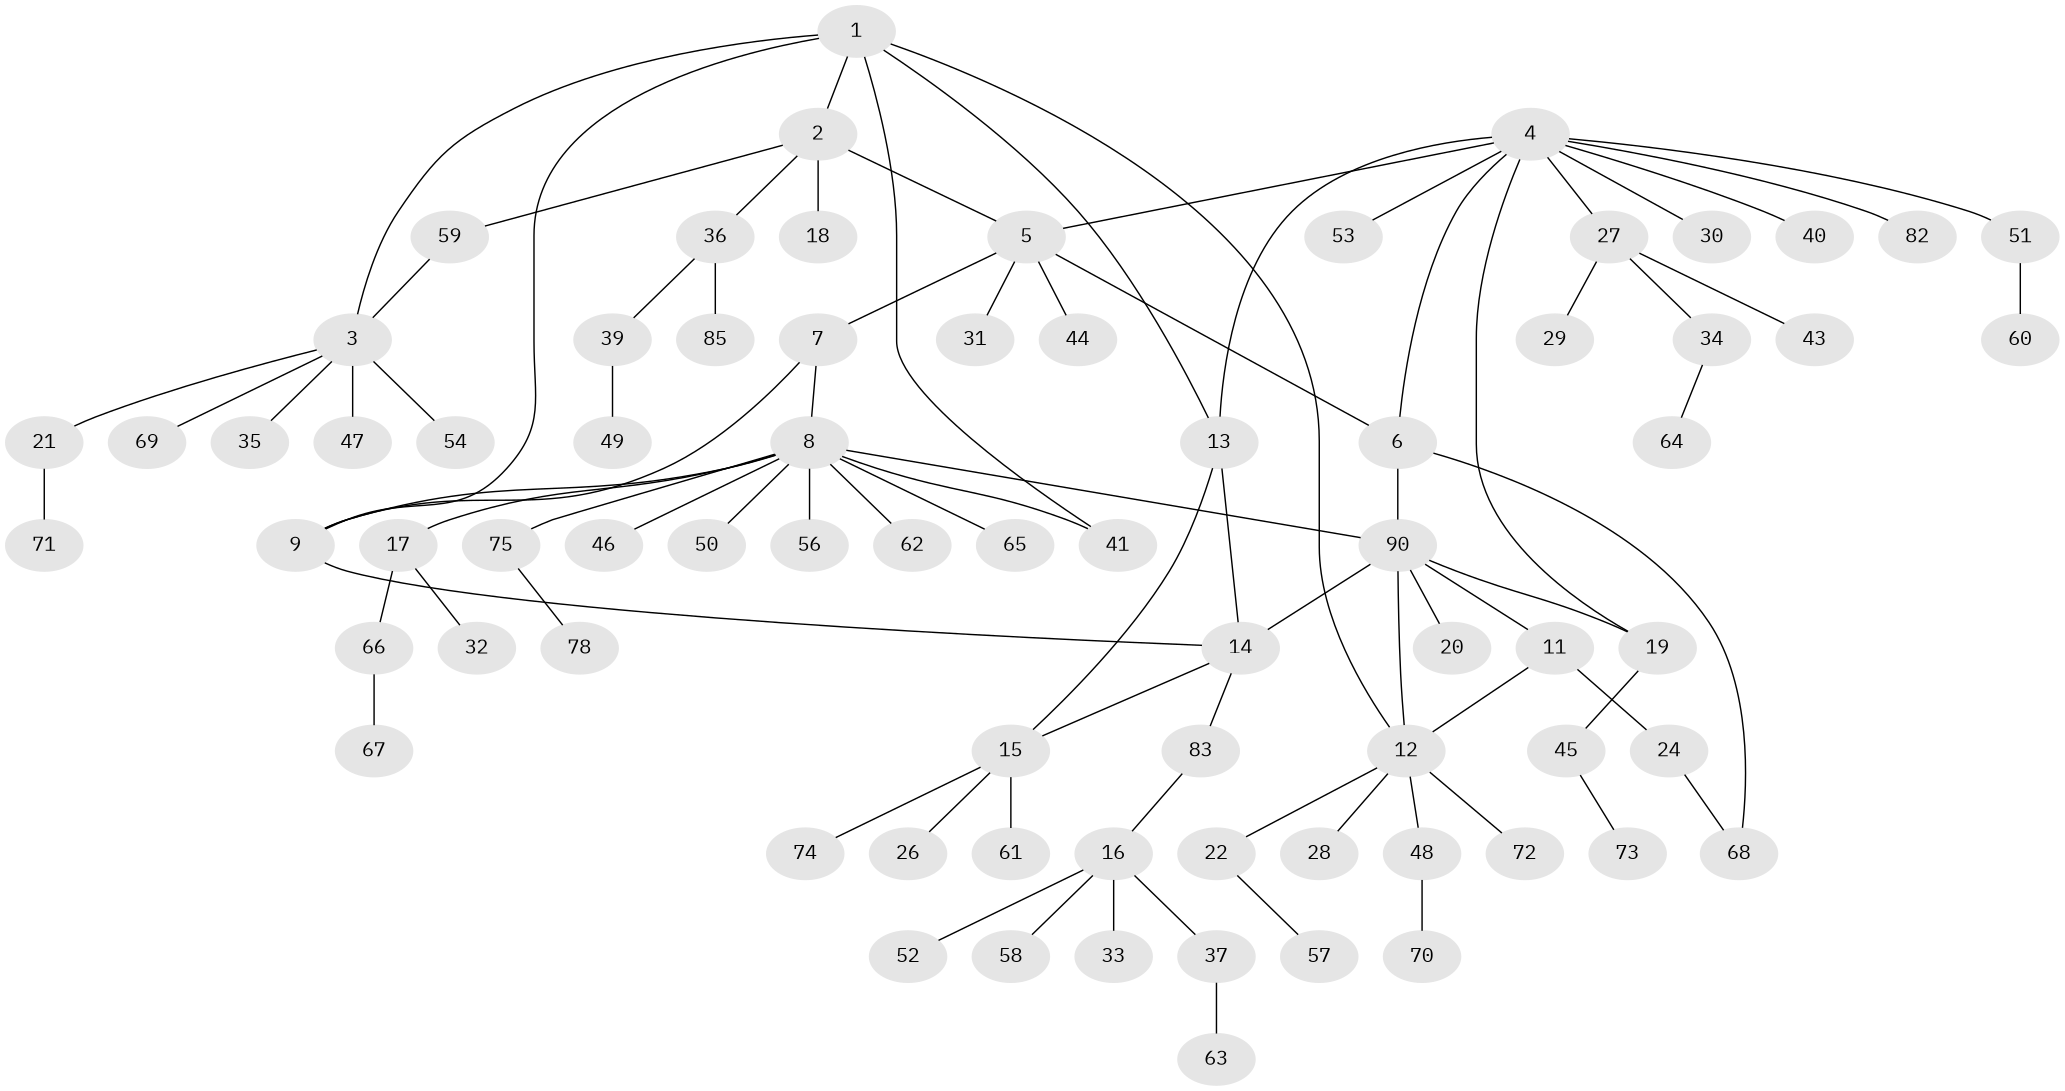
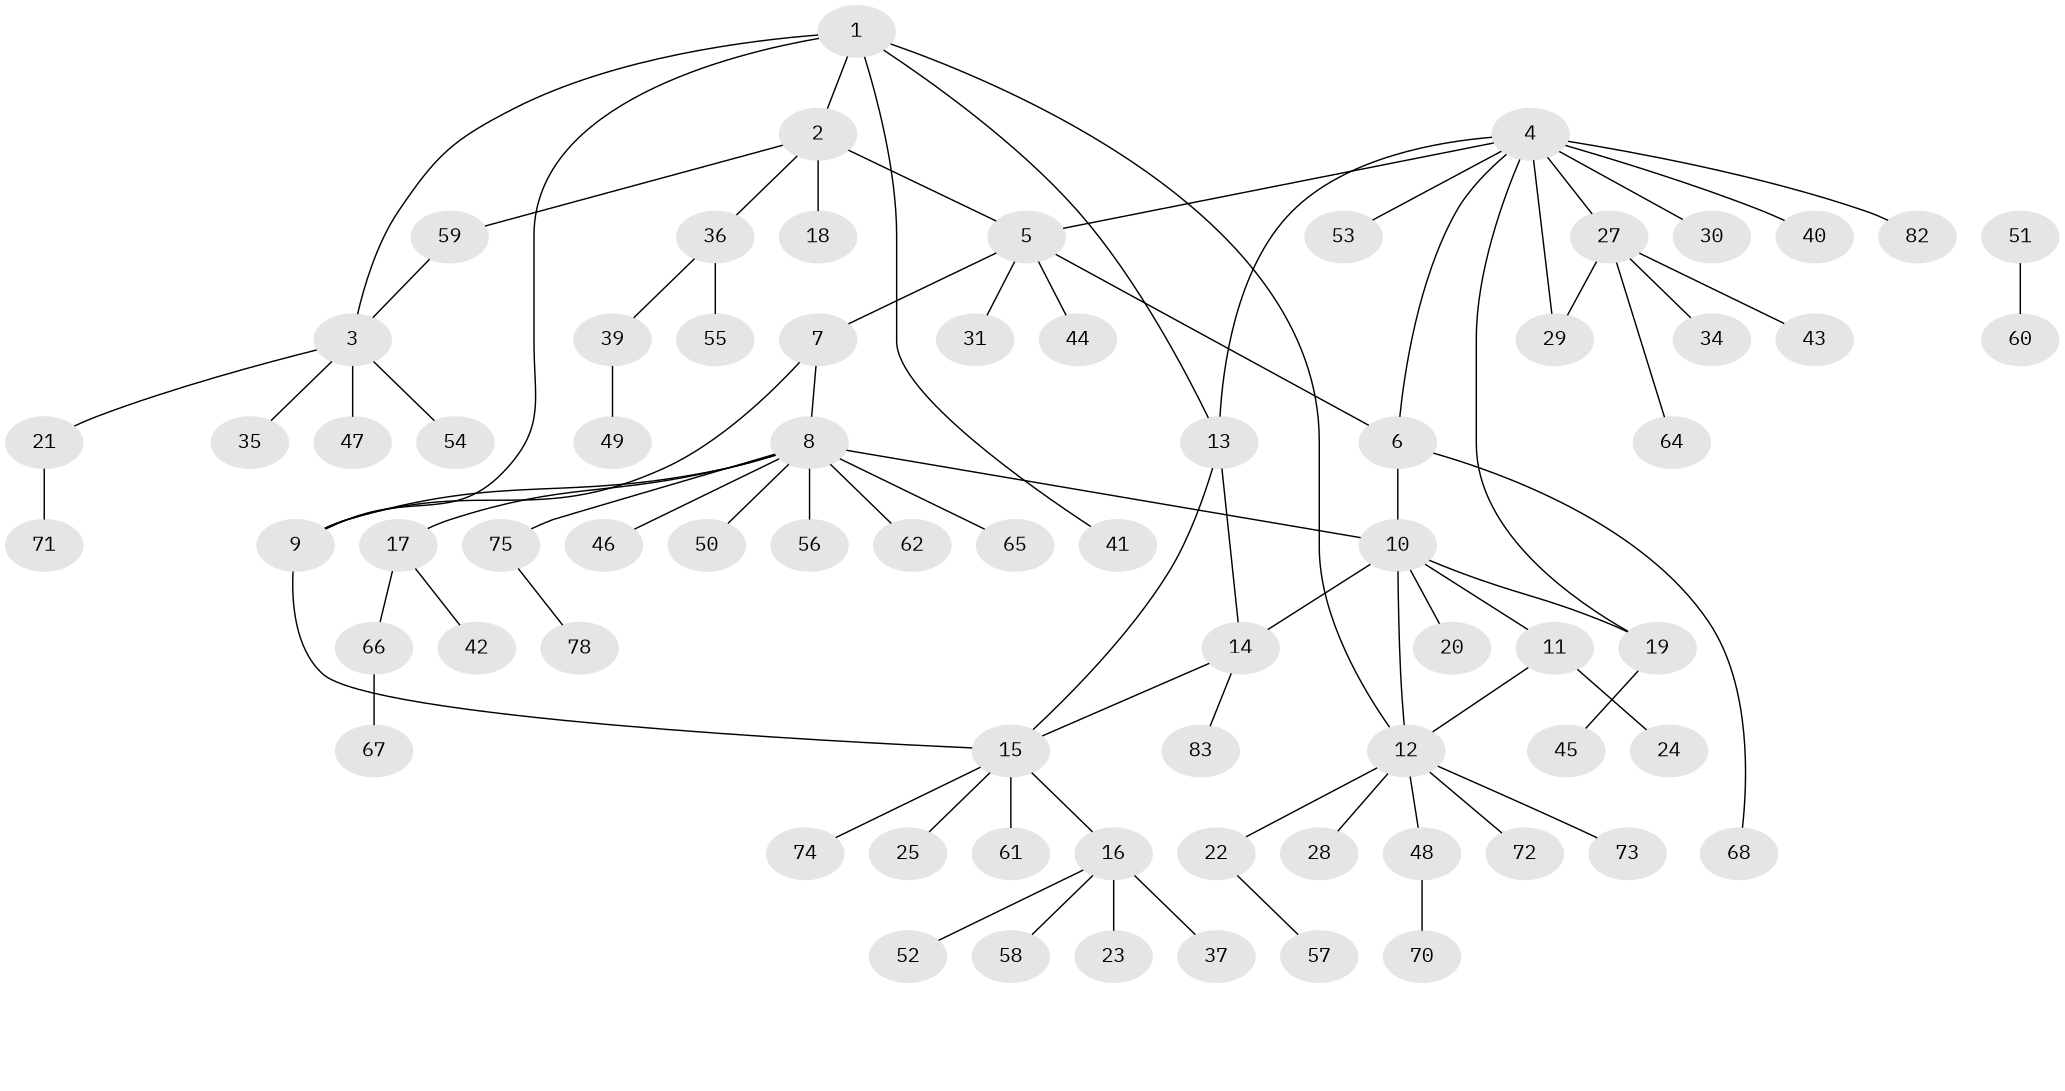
(1782, 167) -> (1543, 237)
(715, 340) -> (715, 340)
(1692, 391) -> (1641, 340)
(147, 443) -> none
(966, 491) -> none
(1398, 545) -> (1398, 545)
(761, 621) -> (590, 723)
(477, 648) -> (477, 648)
(1157, 802) -> (1062, 802)
(1597, 802) -> (1518, 802)
(1704, 802) -> none
(908, 854) -> (908, 854)
(1114, 957) -> (1114, 957)
(1216, 1059) -> none
